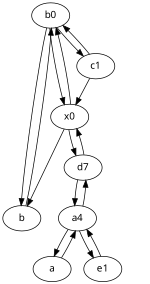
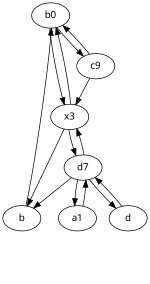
(96, 66) -> (96, 66)
(32, 113) -> (55, 191)
(70, 117) -> (70, 117)
(77, 218) -> (77, 218)
none -> (128, 218)
(52, 269) -> none
(103, 269) -> none
